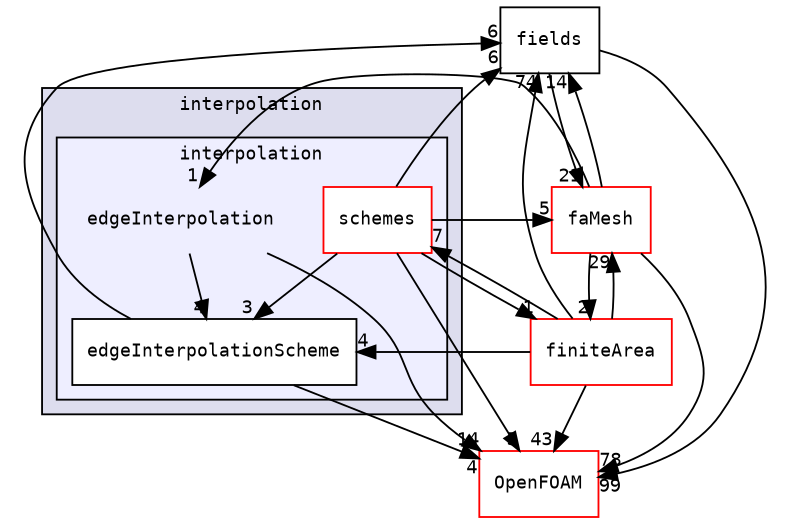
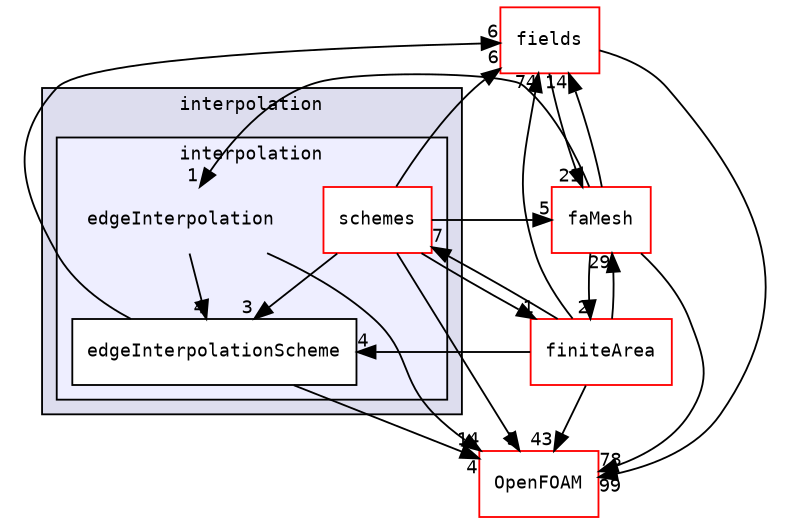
(550, 40) -> (550, 40)
